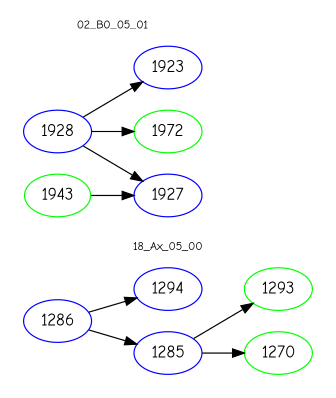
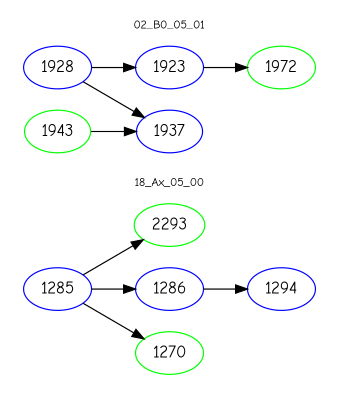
(107, 132) -> (219, 68)
(168, 195) -> (170, 132)
(278, 289) -> (170, 225)
(107, 335) -> (107, 289)
